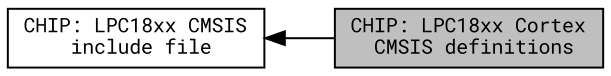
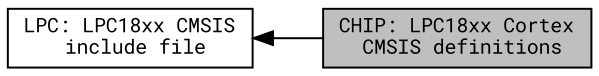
(136, 38) -> (130, 38)
